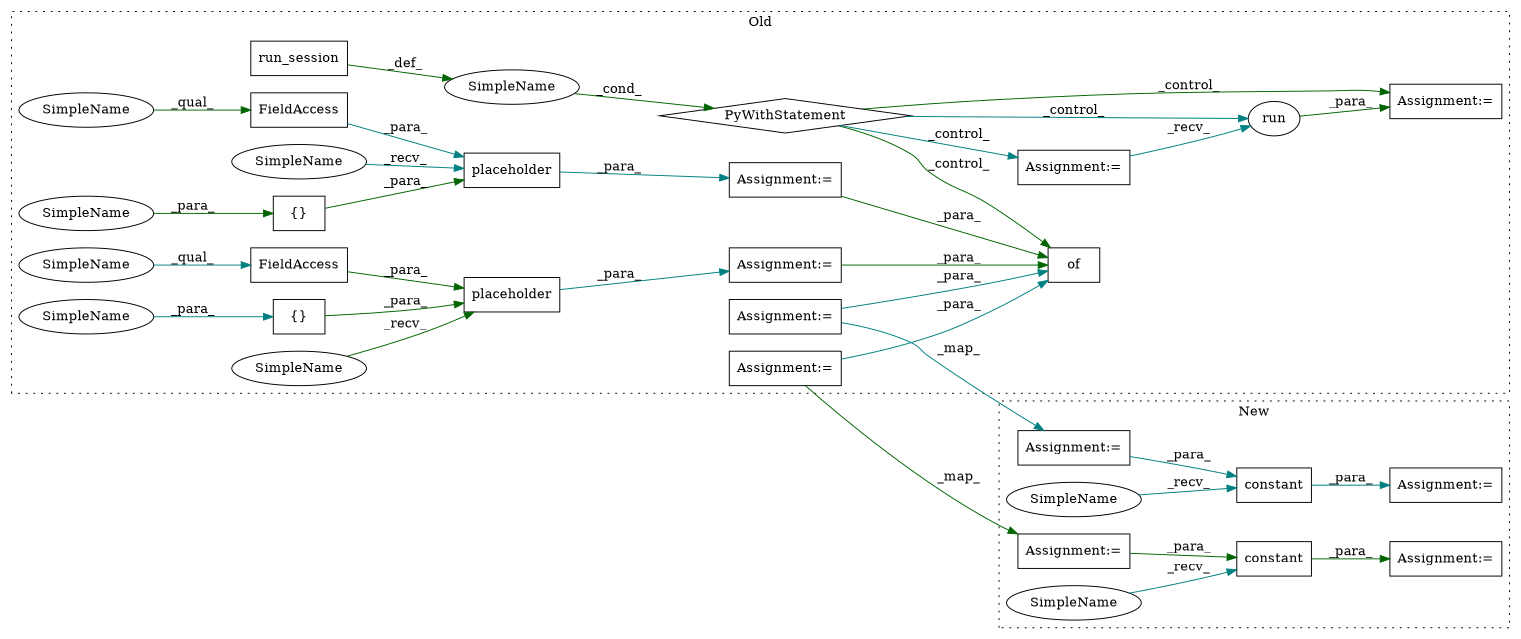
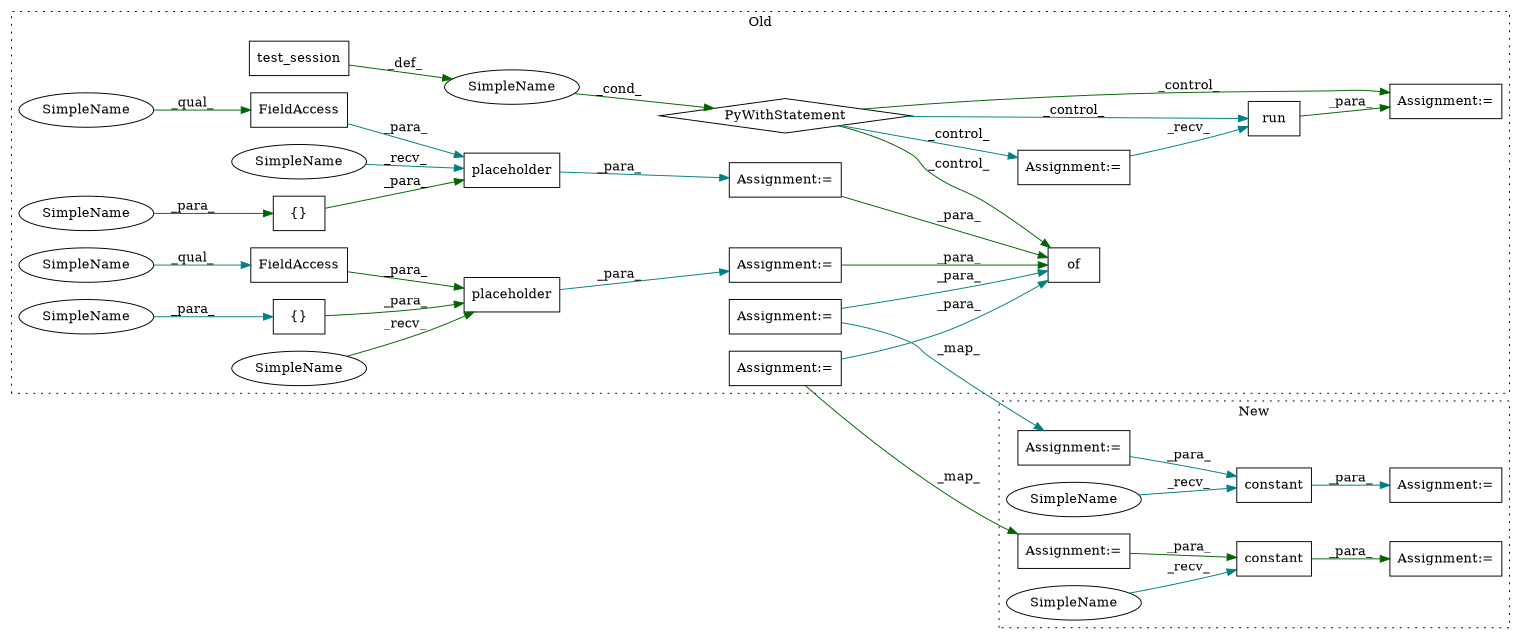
(299, 58) -> (299, 58)
(1274, 119) -> (1274, 119)
